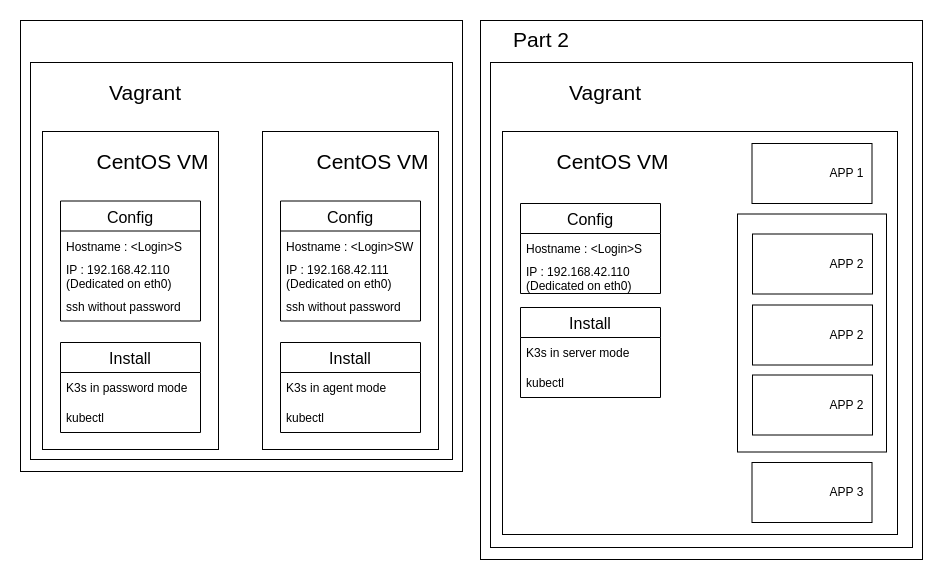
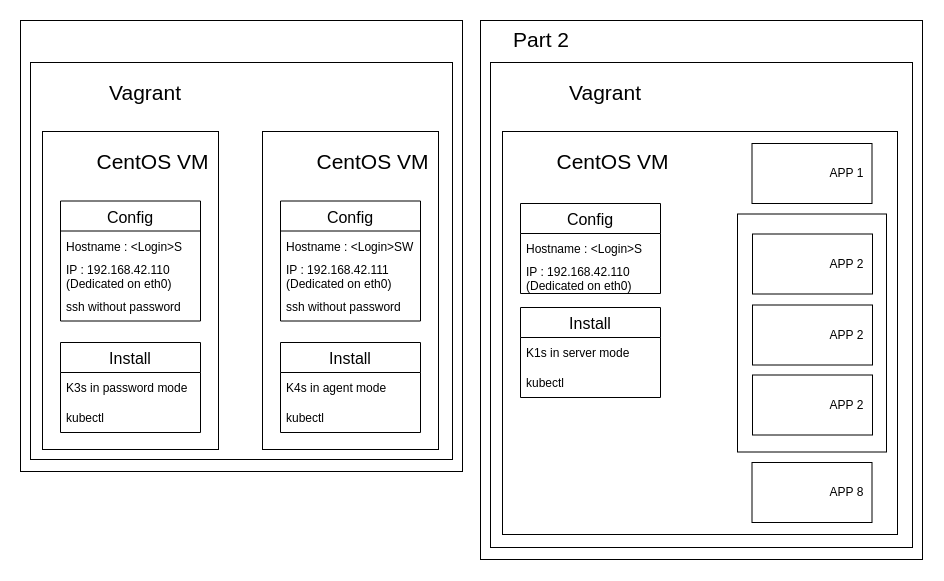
(580, 353) -> (580, 353)
(337, 388) -> (337, 388)
(855, 493) -> (855, 493)
